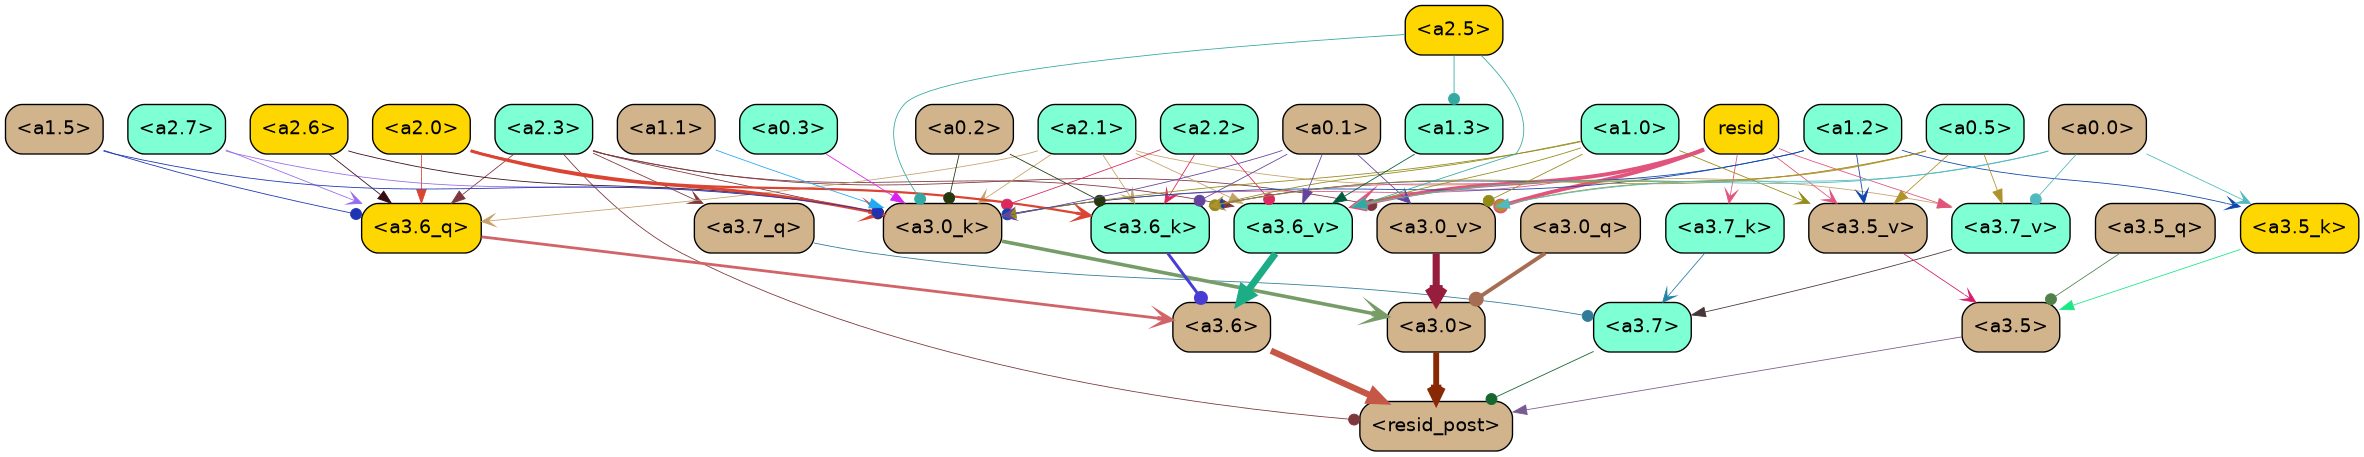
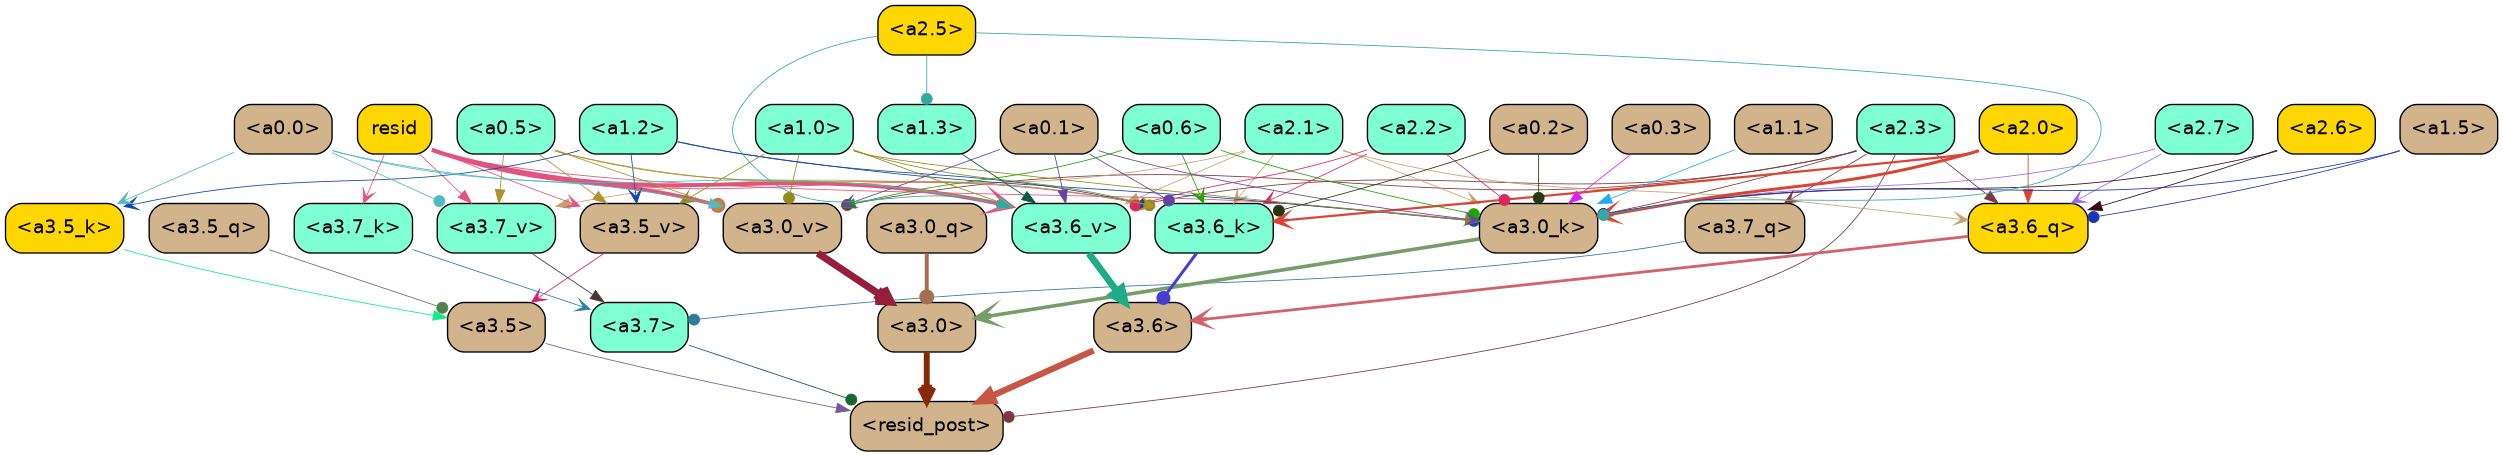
(789, 129) -> (1661, 129)
none -> (1172, 129)
